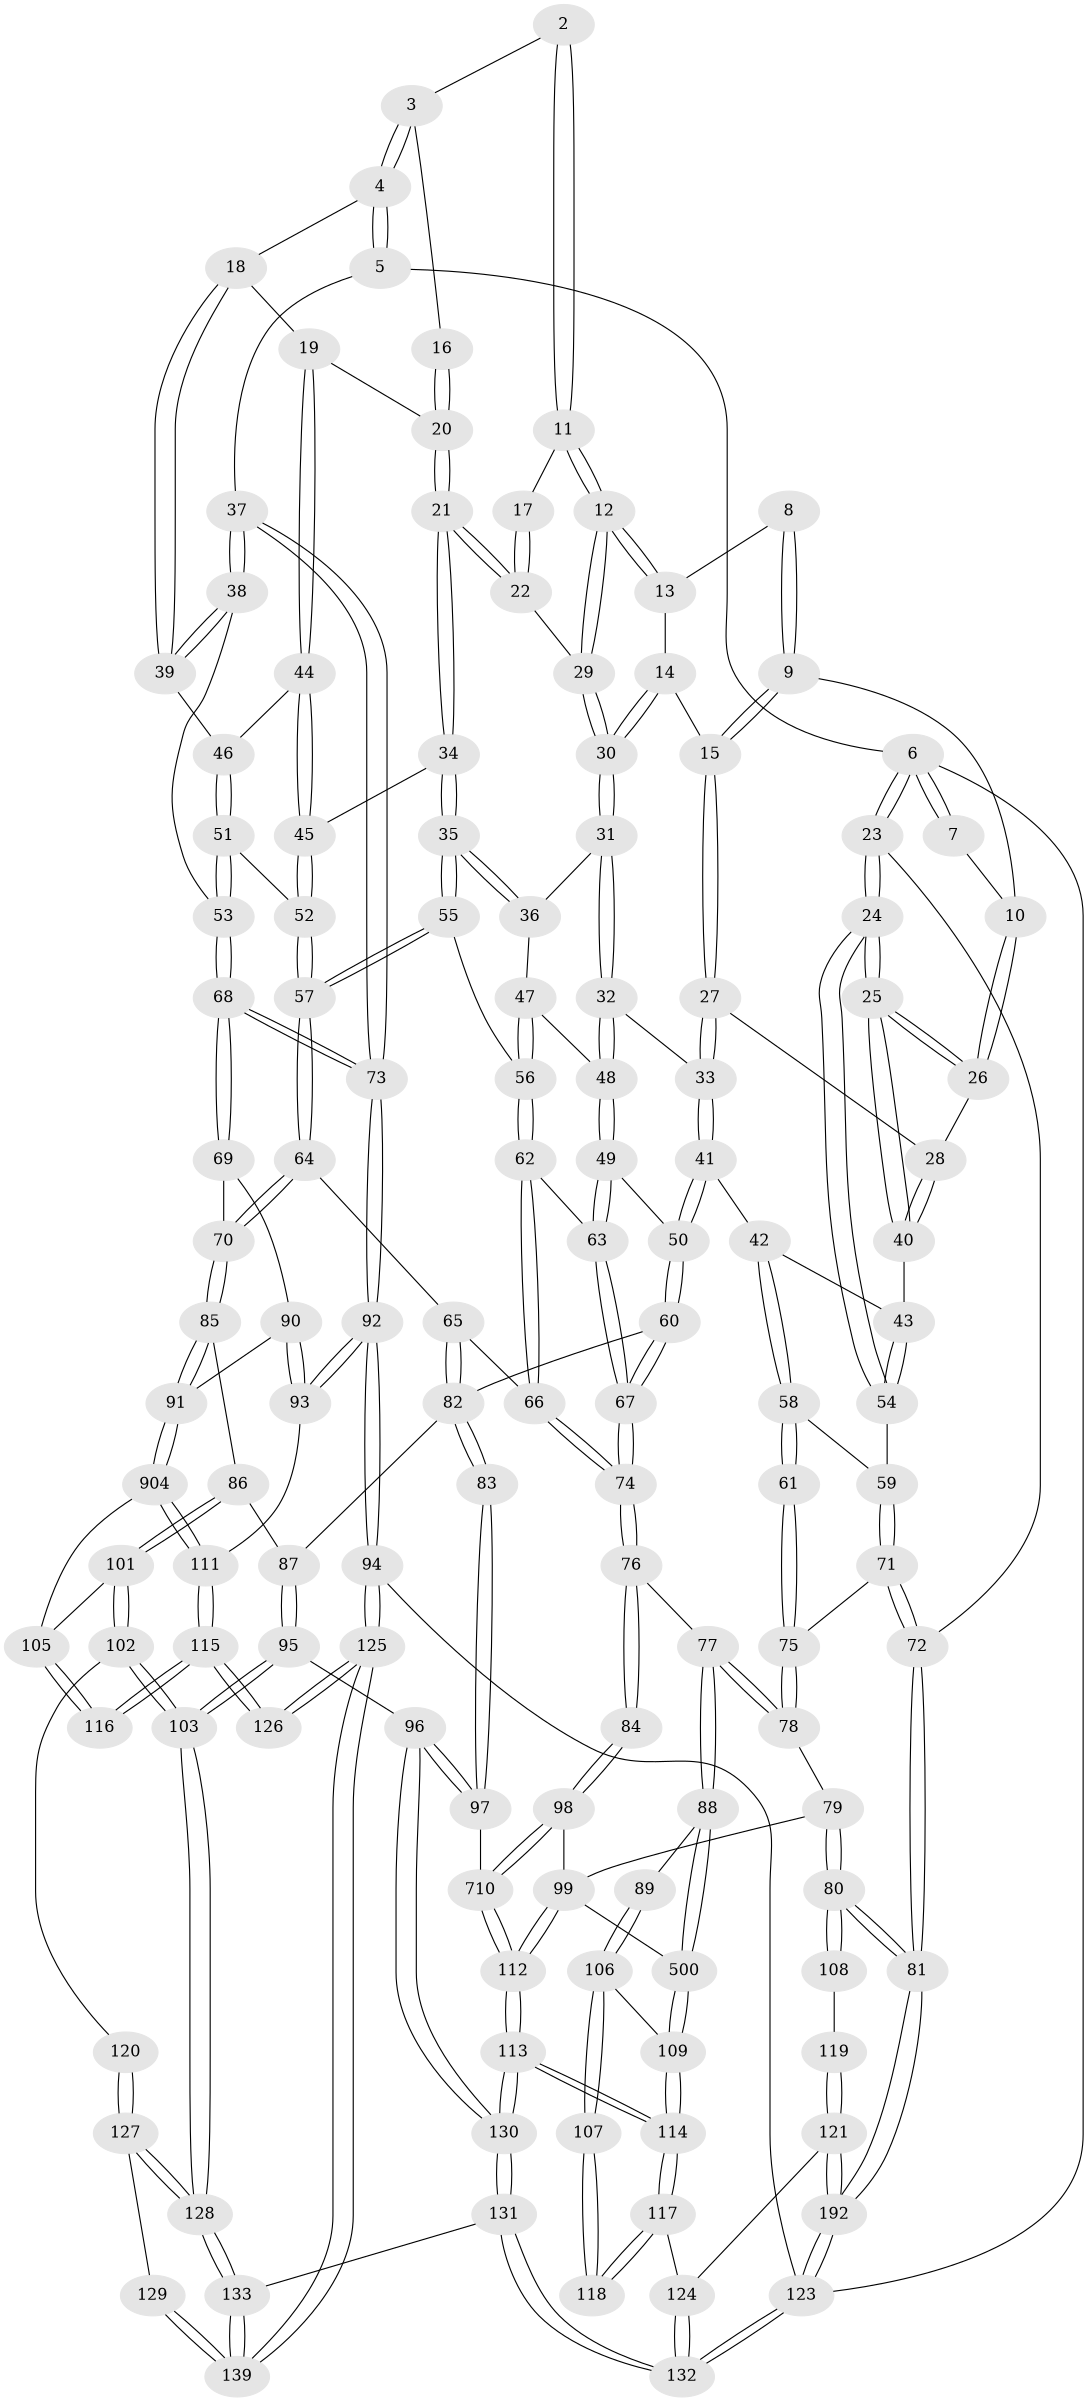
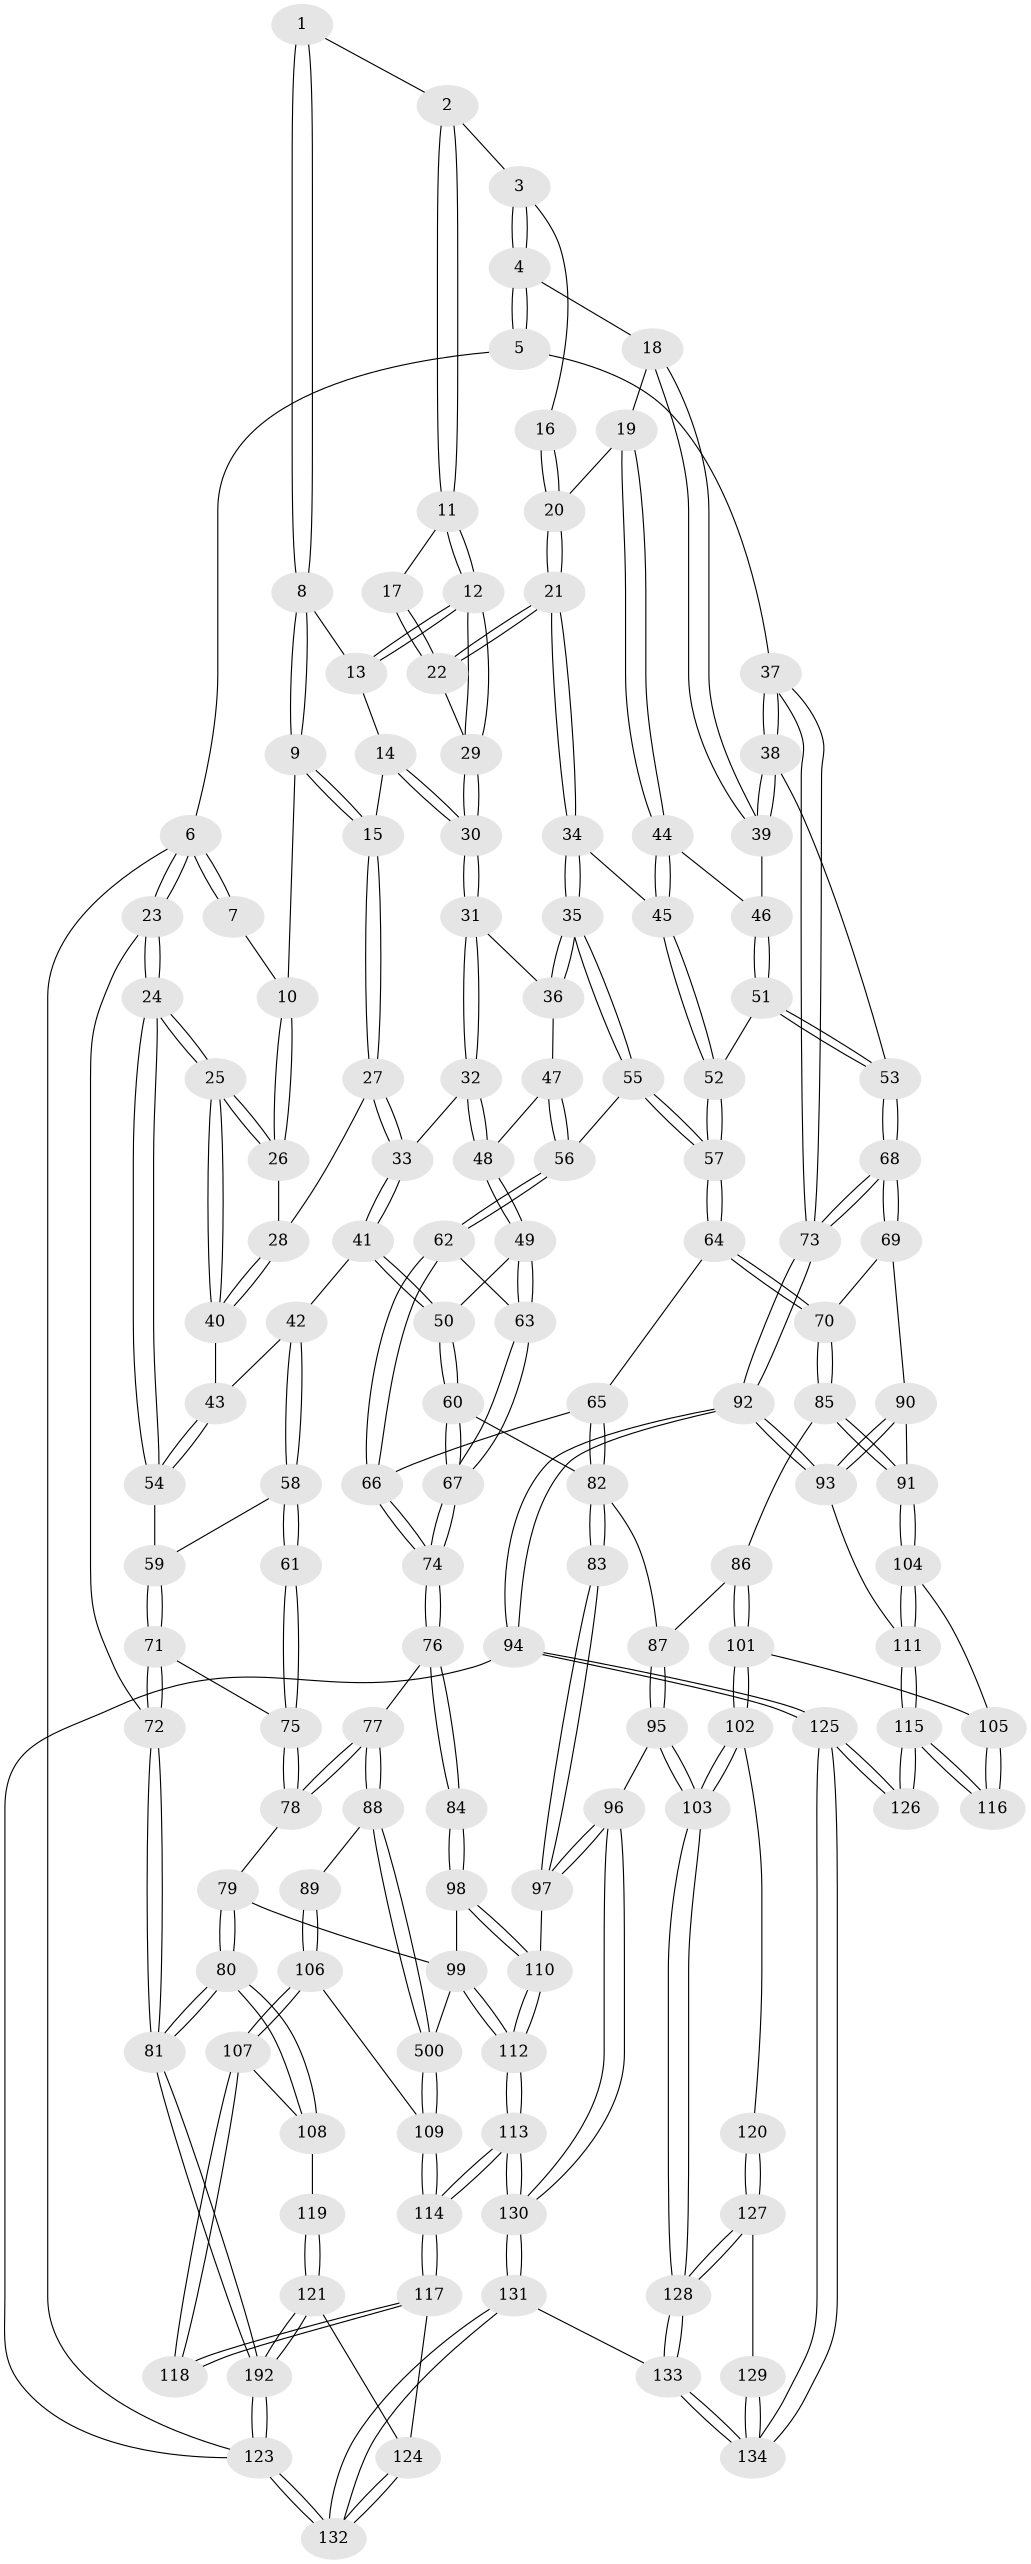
none -> (302, 25)
(155, 1485) -> (908, 1566)
(481, 1890) -> (540, 1971)
none -> (275, 2093)
(237, 2377) -> (753, 2458)
